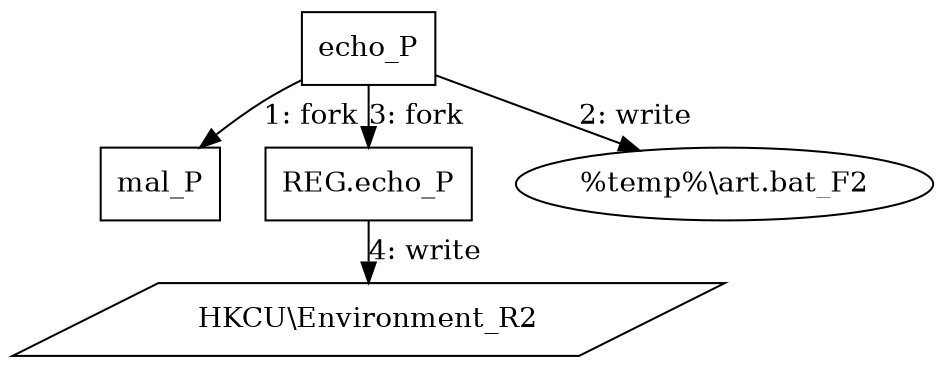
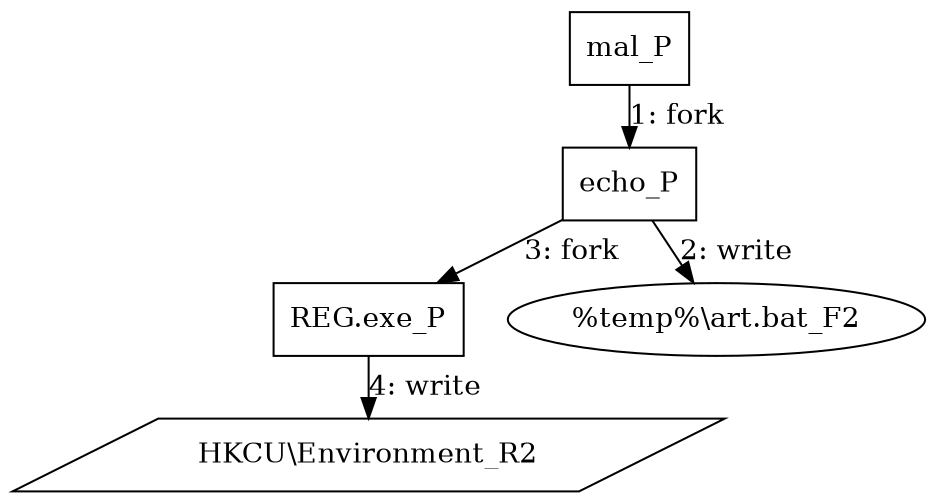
(258, 105) -> (629, 106)
(369, 184) -> (369, 320)
